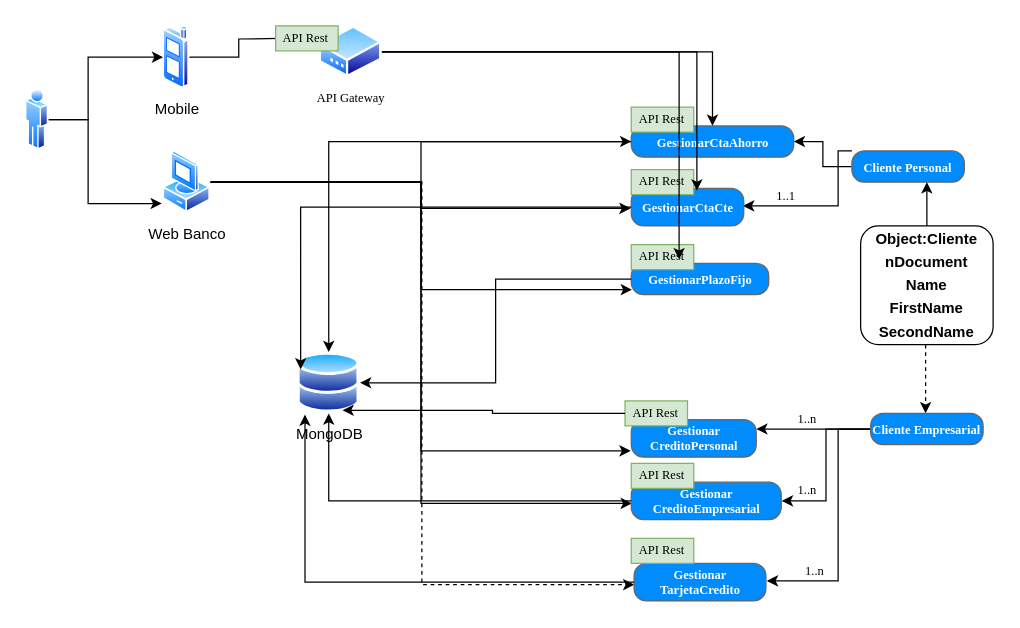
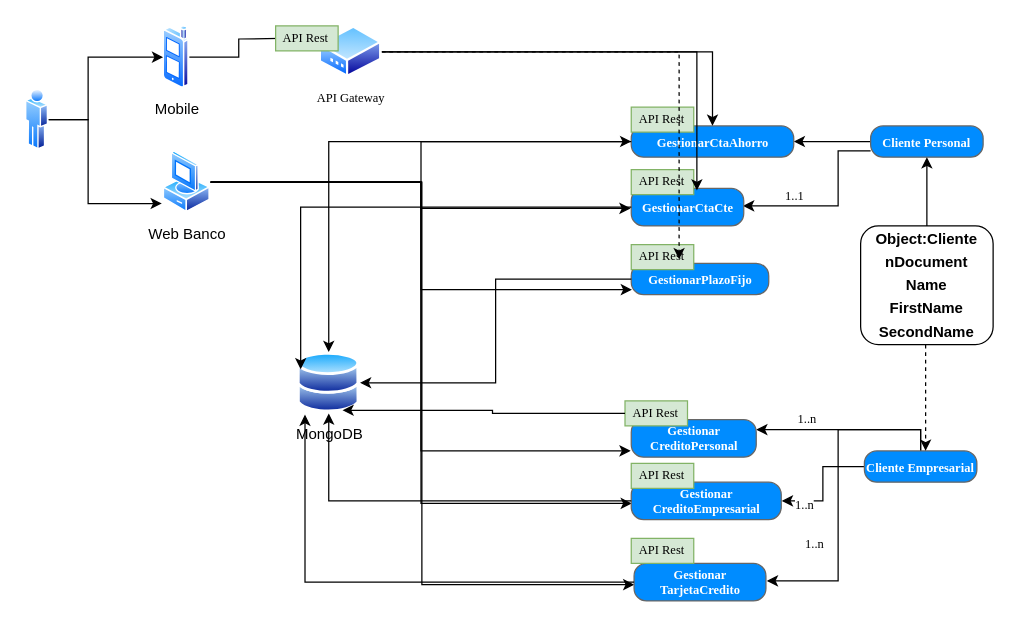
(679, 152) -> (679, 152)
(908, 166) -> (927, 141)
(927, 429) -> (921, 466)
(485, 584) -> (485, 584)
